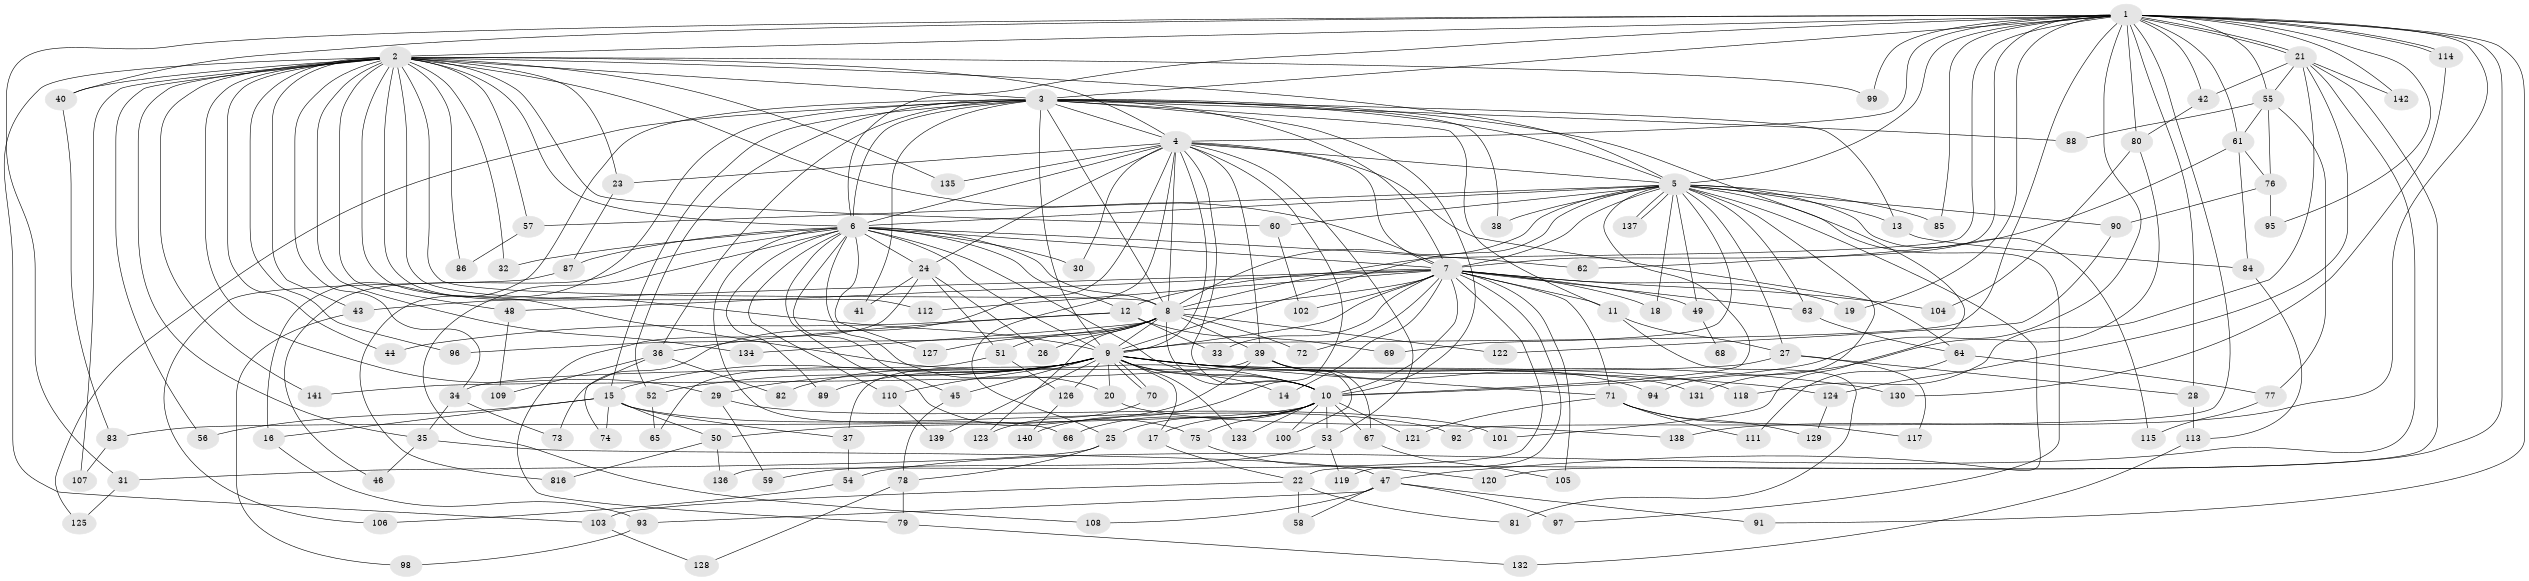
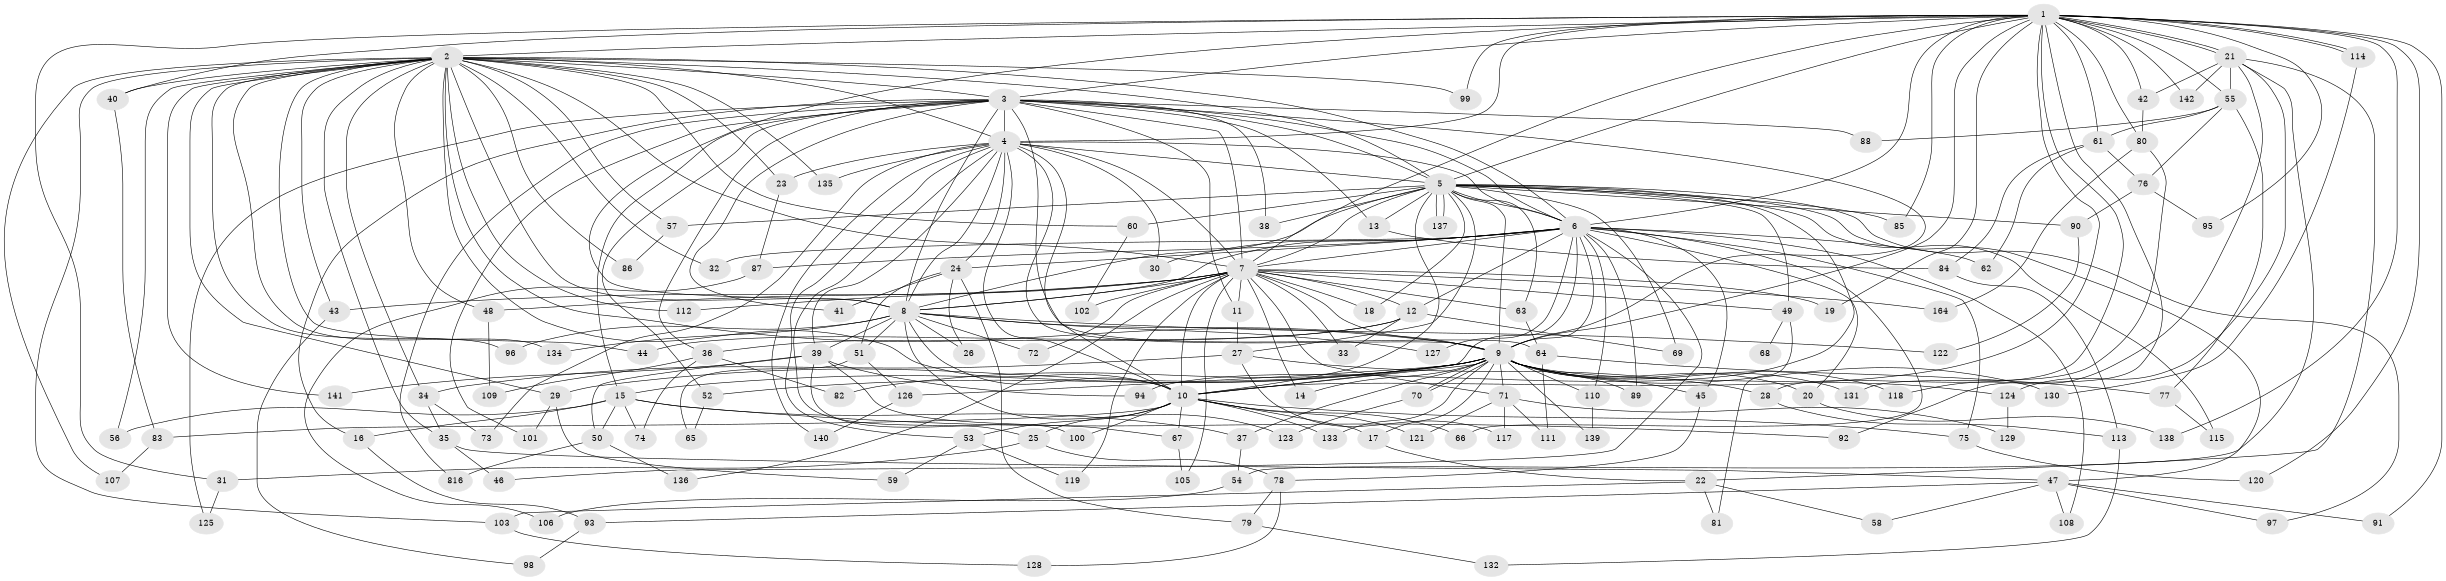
(1938, 312) -> (1941, 312)
(1833, 452) -> (1740, 404)
